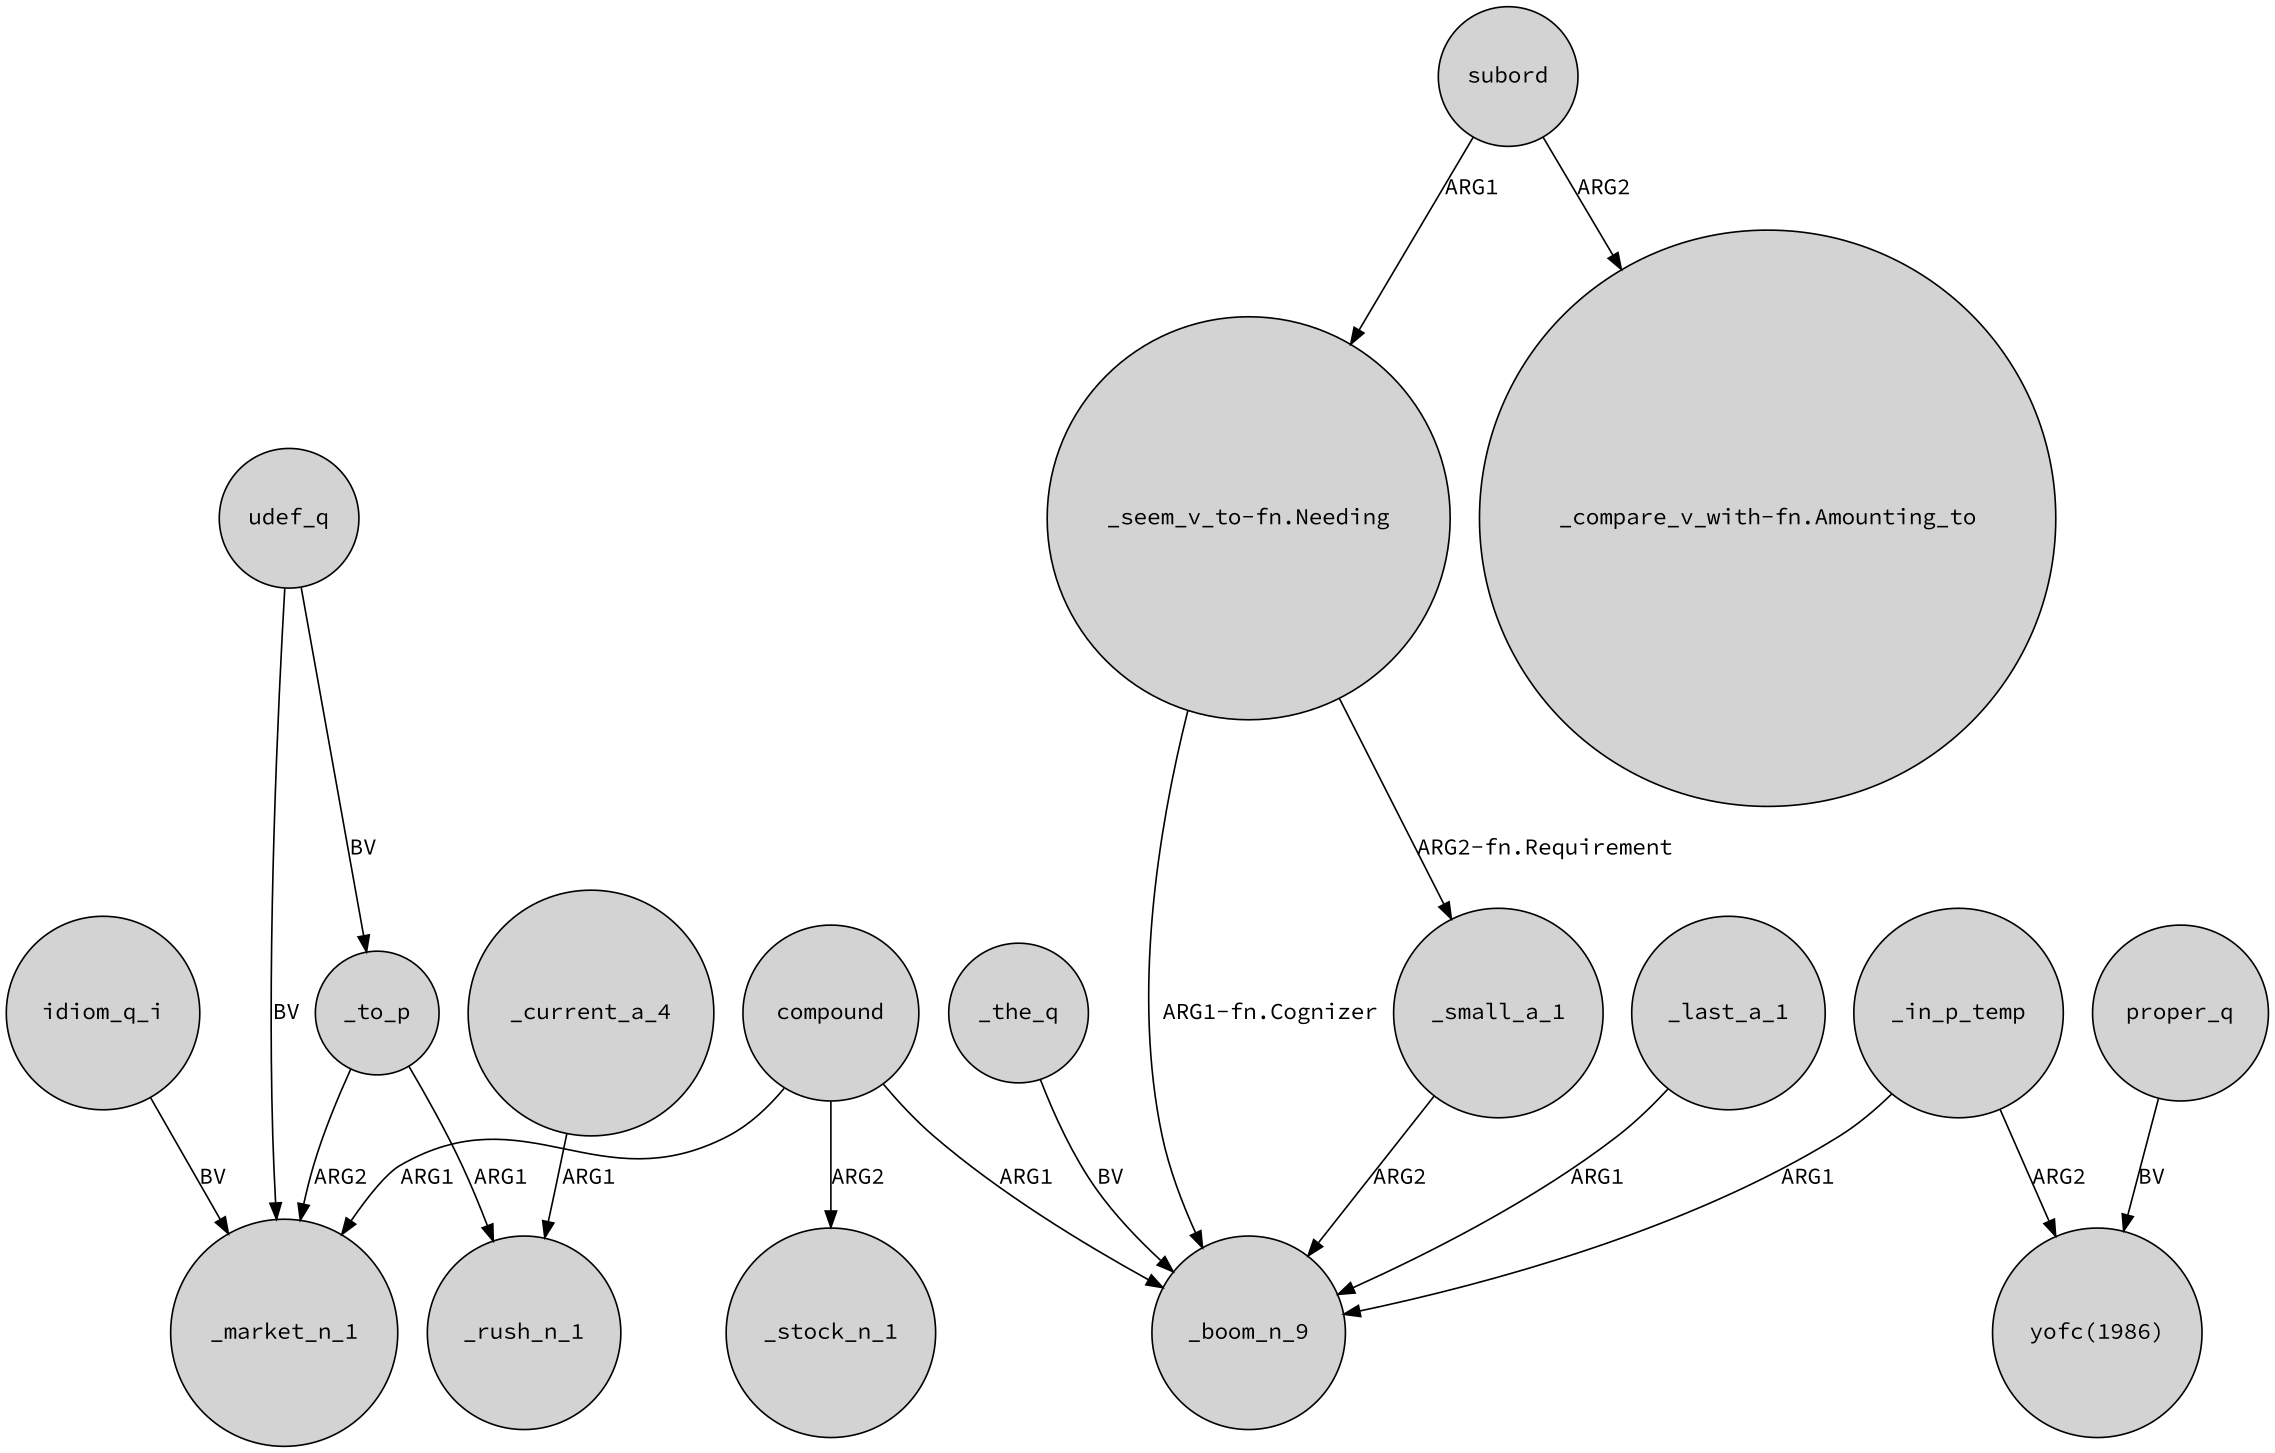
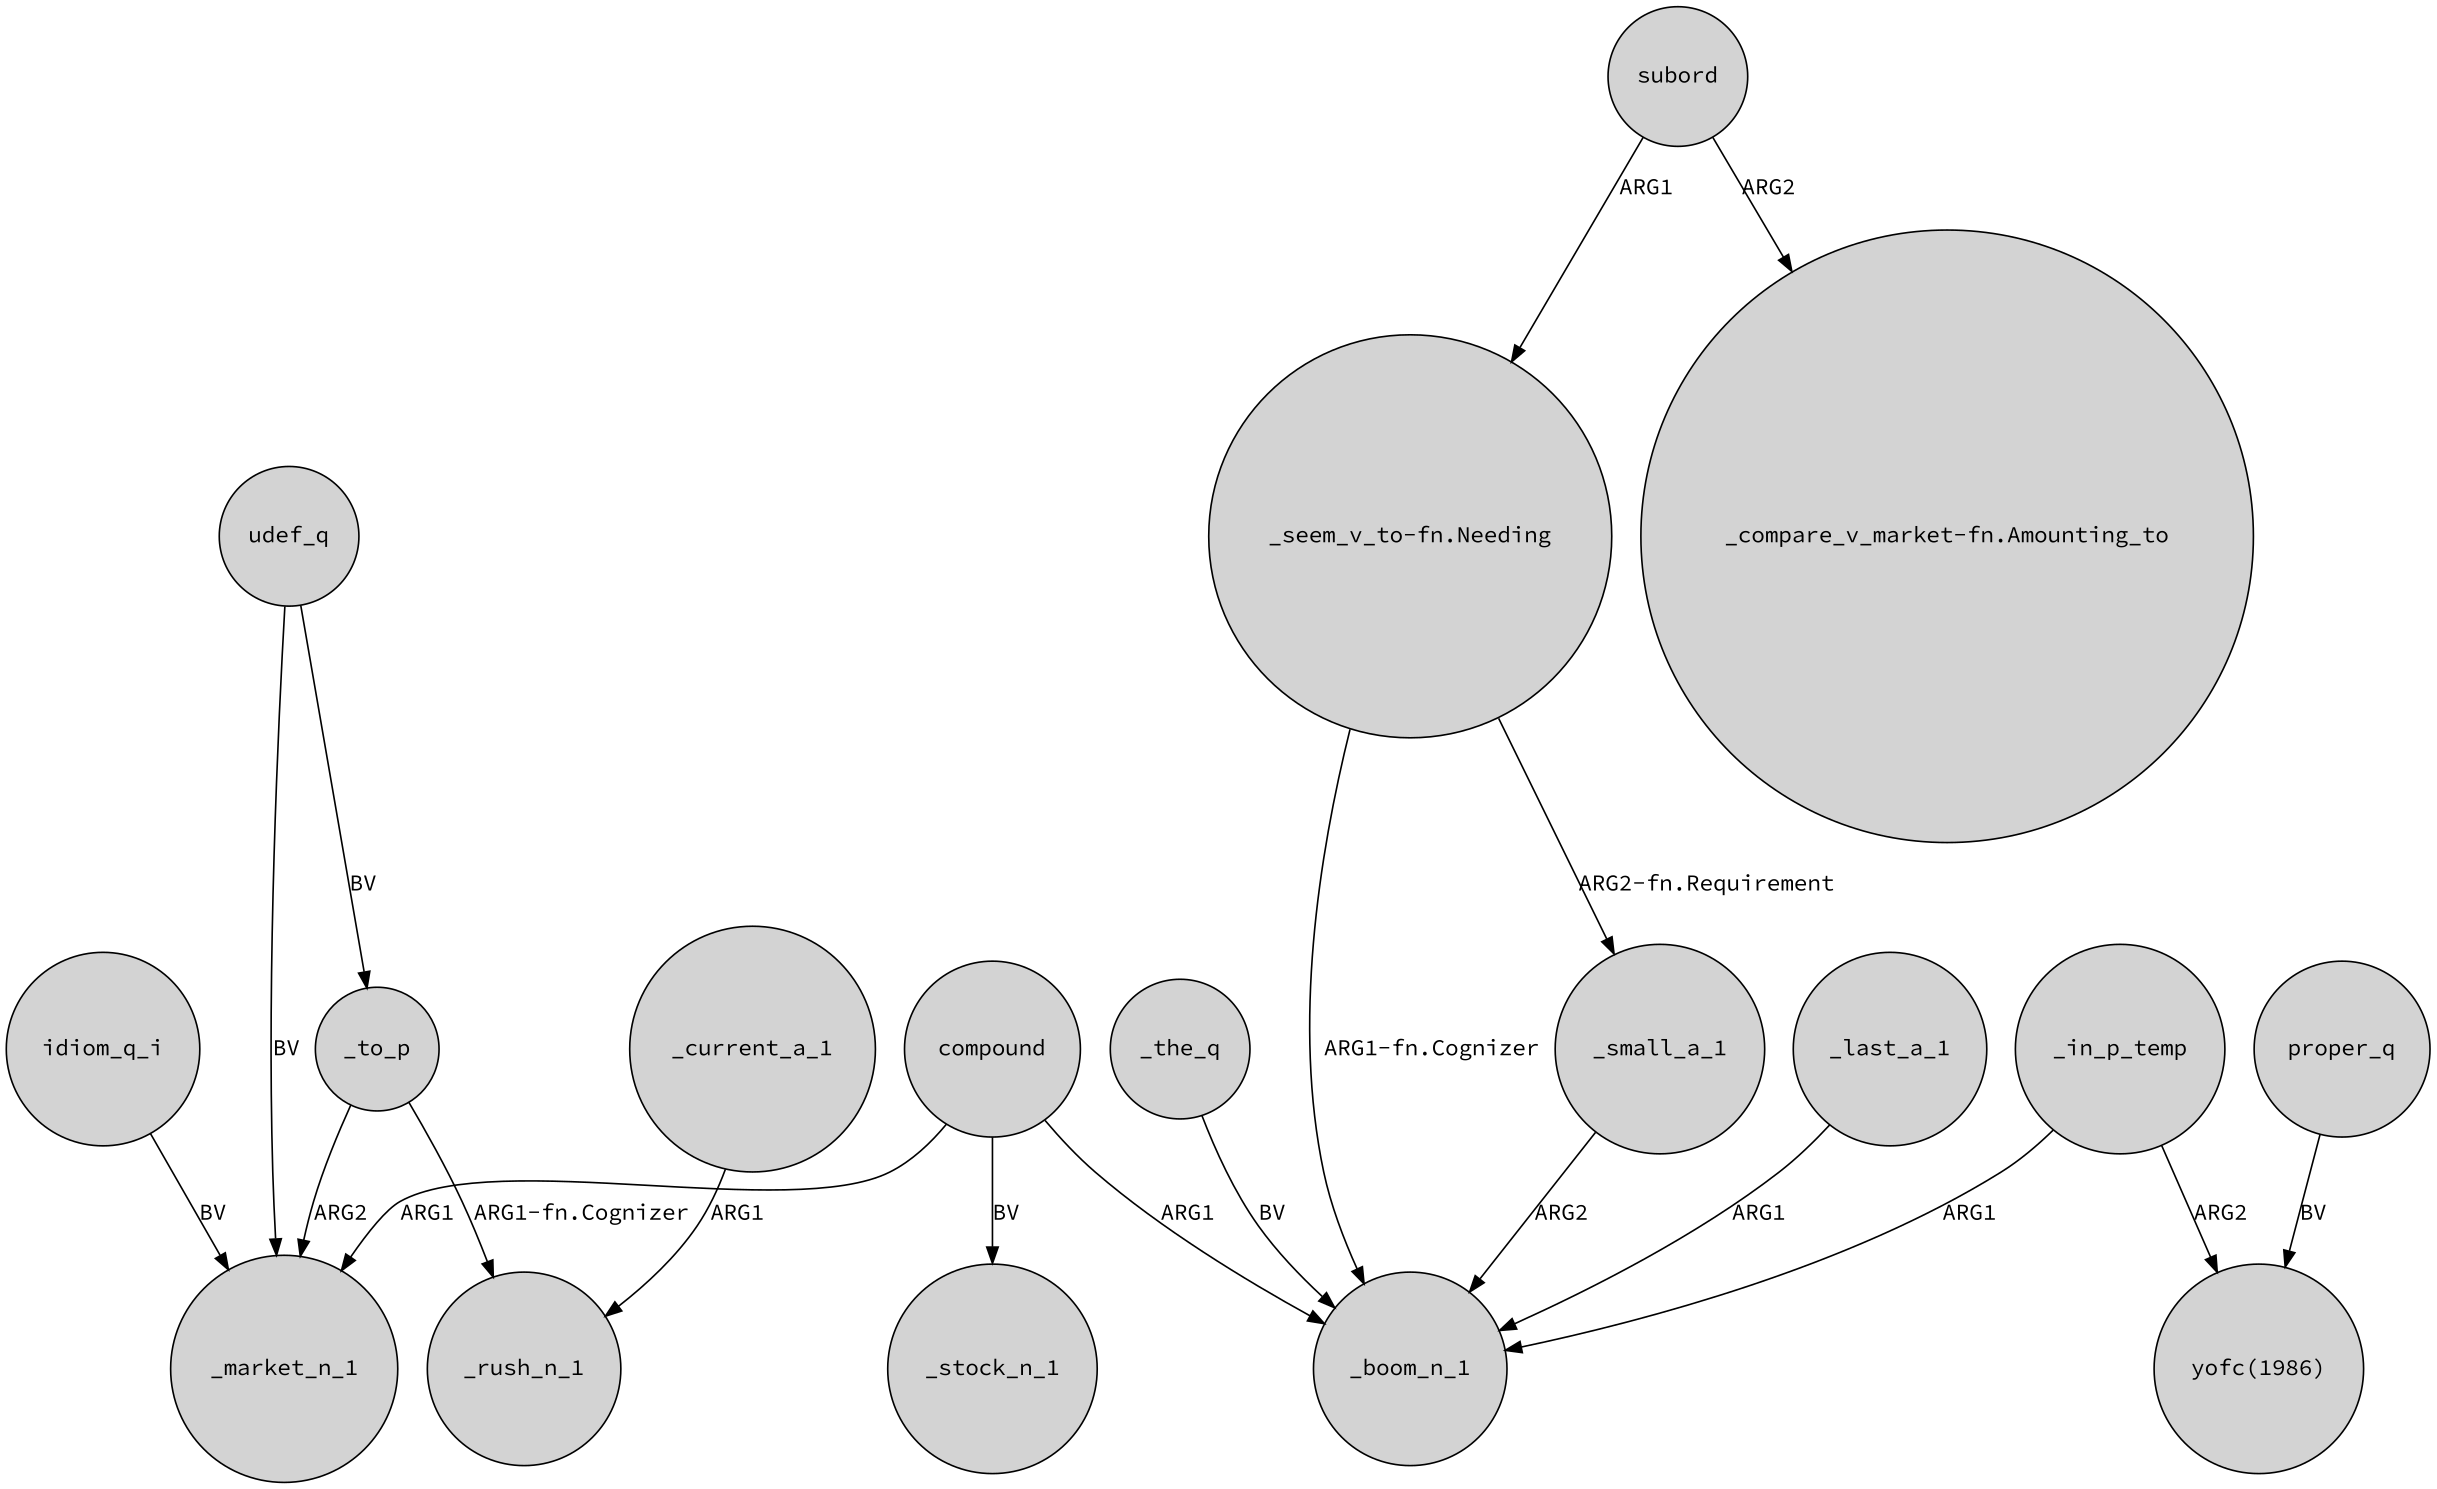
(1768, 518) -> (1947, 536)
(591, 1013) -> (753, 1049)
(501, 1178) -> (582, 1214)
(859, 1178) -> (1006, 1214)
(1249, 1333) -> (1410, 1369)
